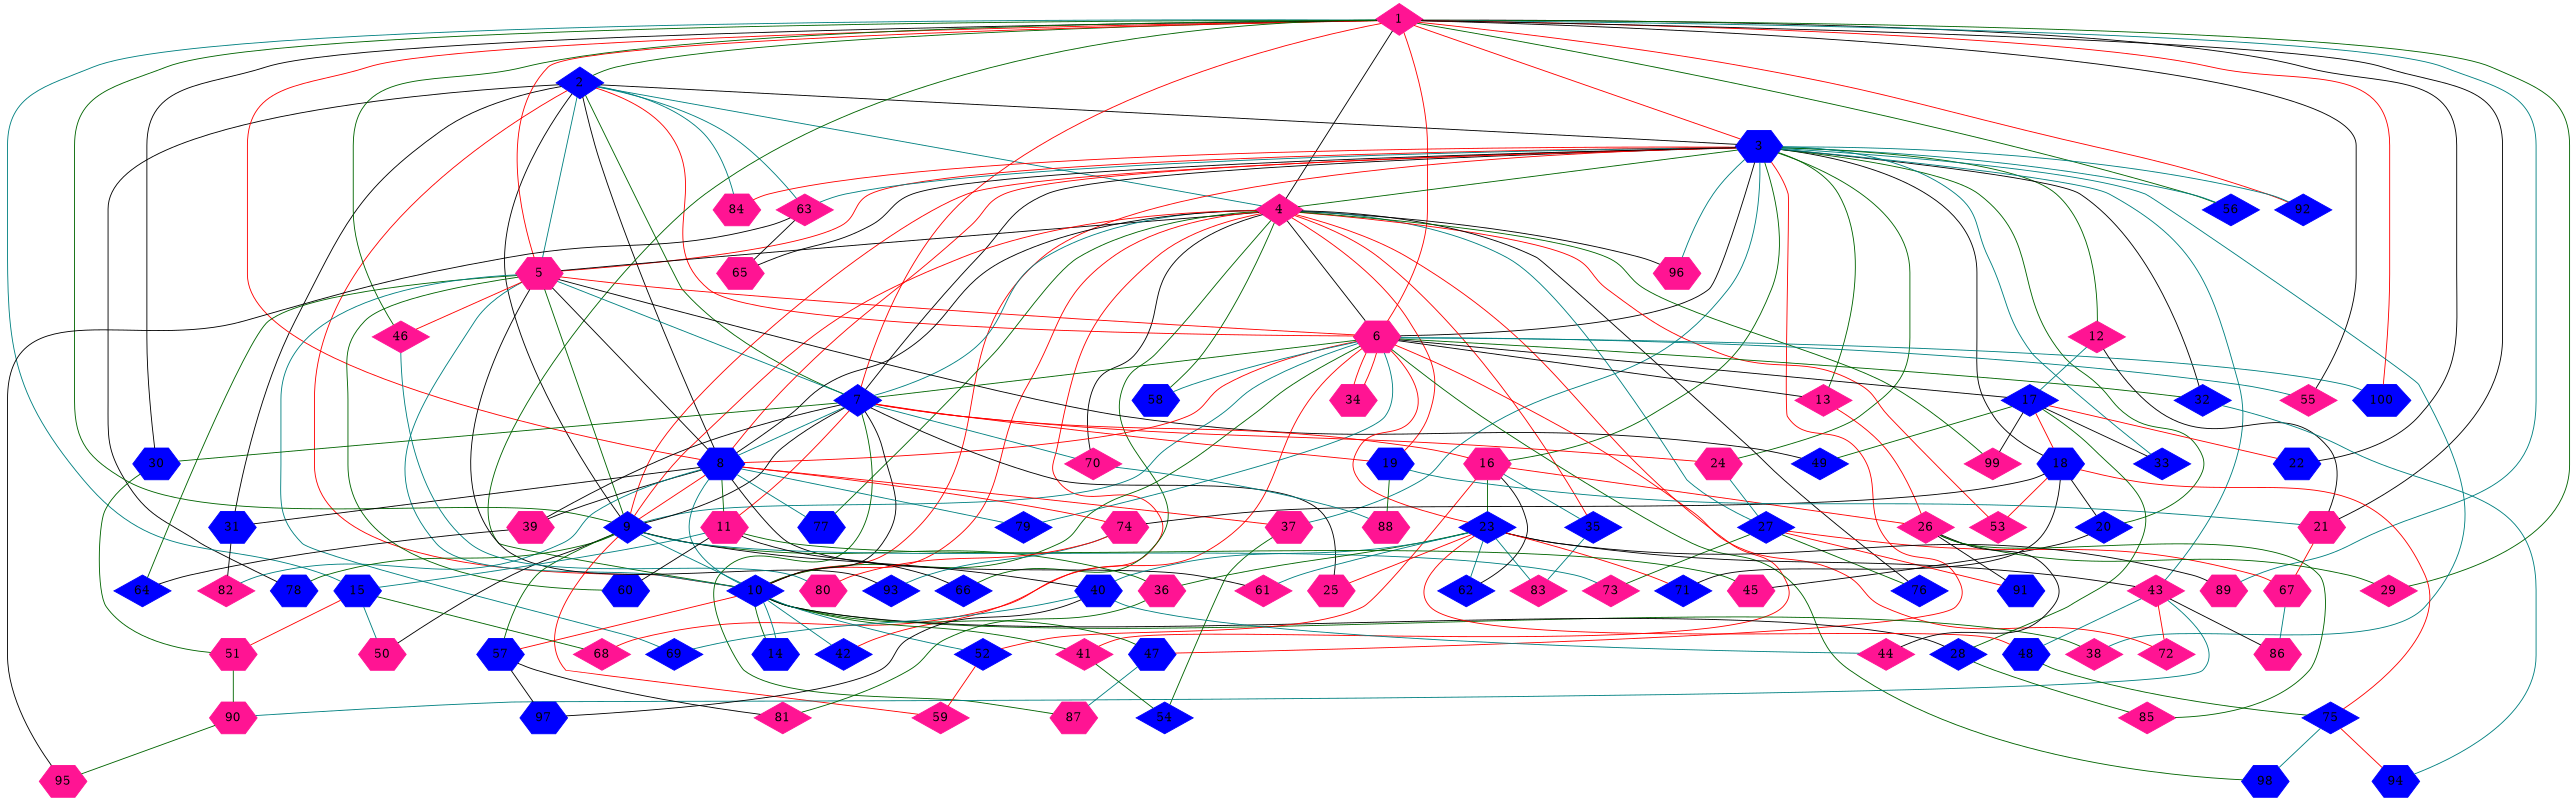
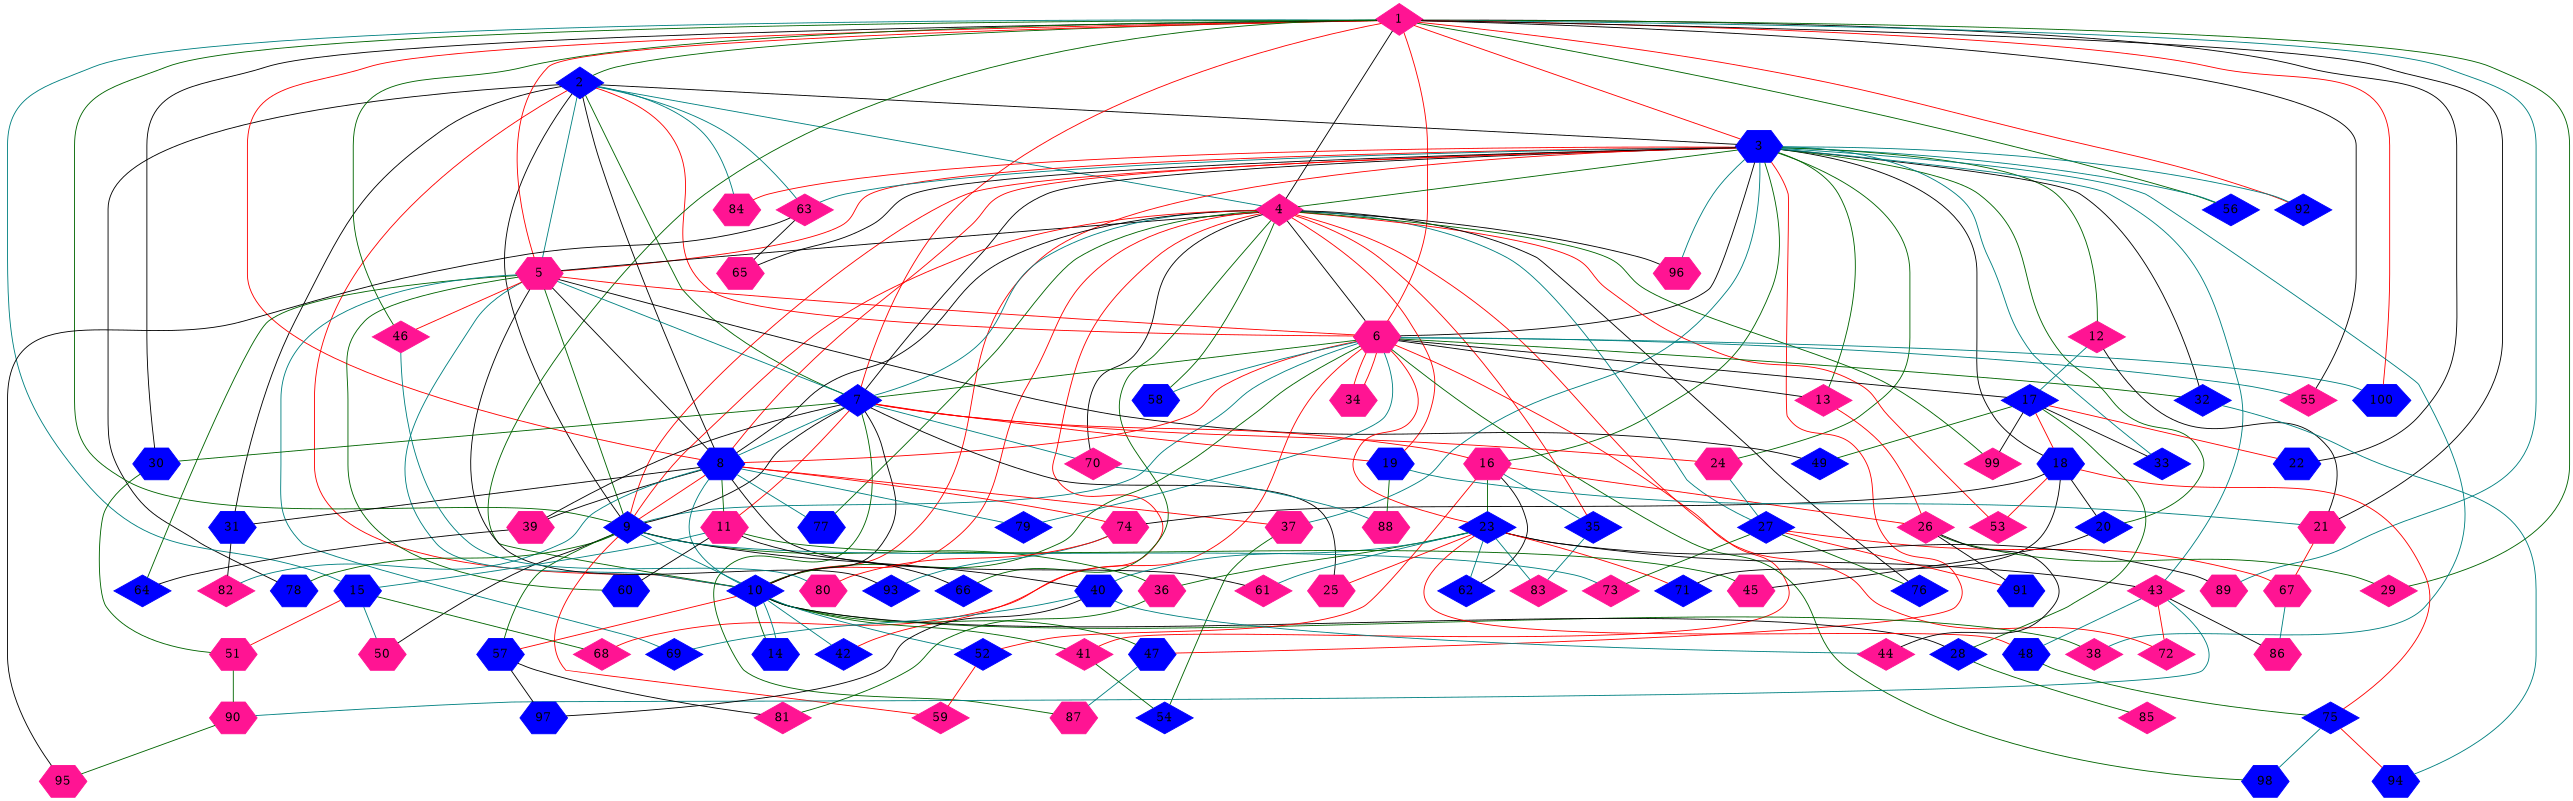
(2254, 549) -> none
